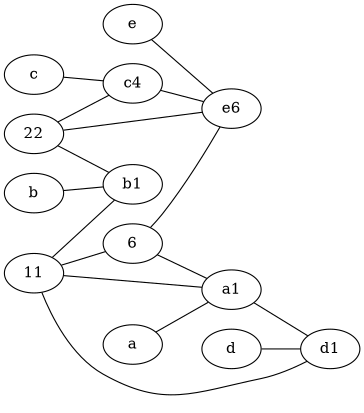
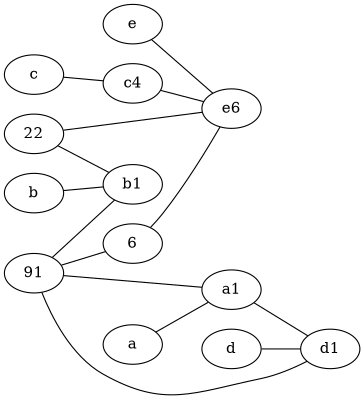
(83, 109) -> none
(182, 267) -> none
(34, 273) -> (34, 273)
